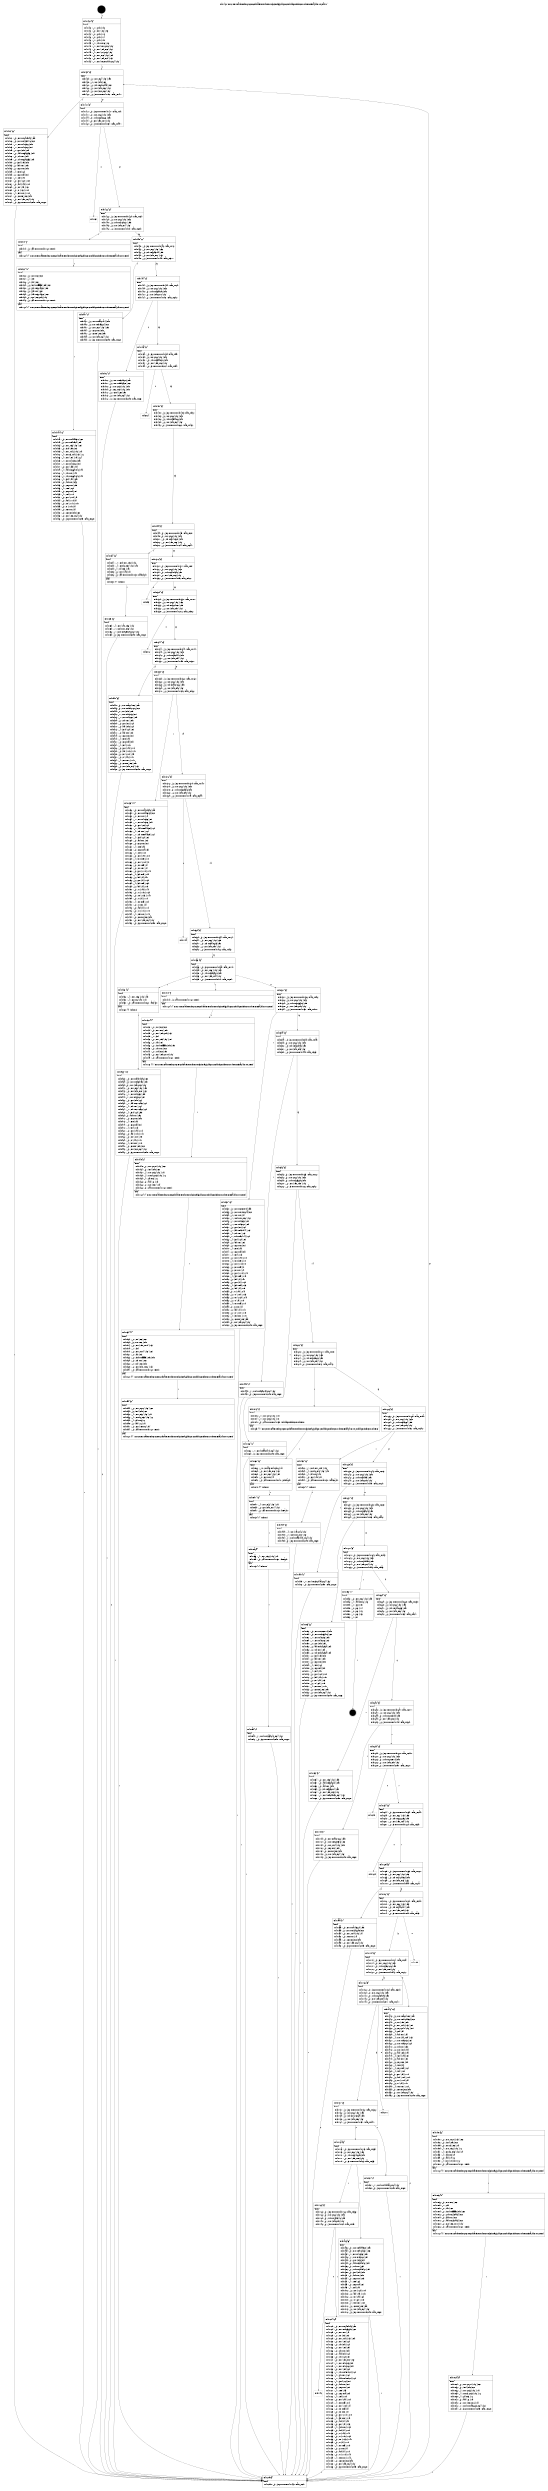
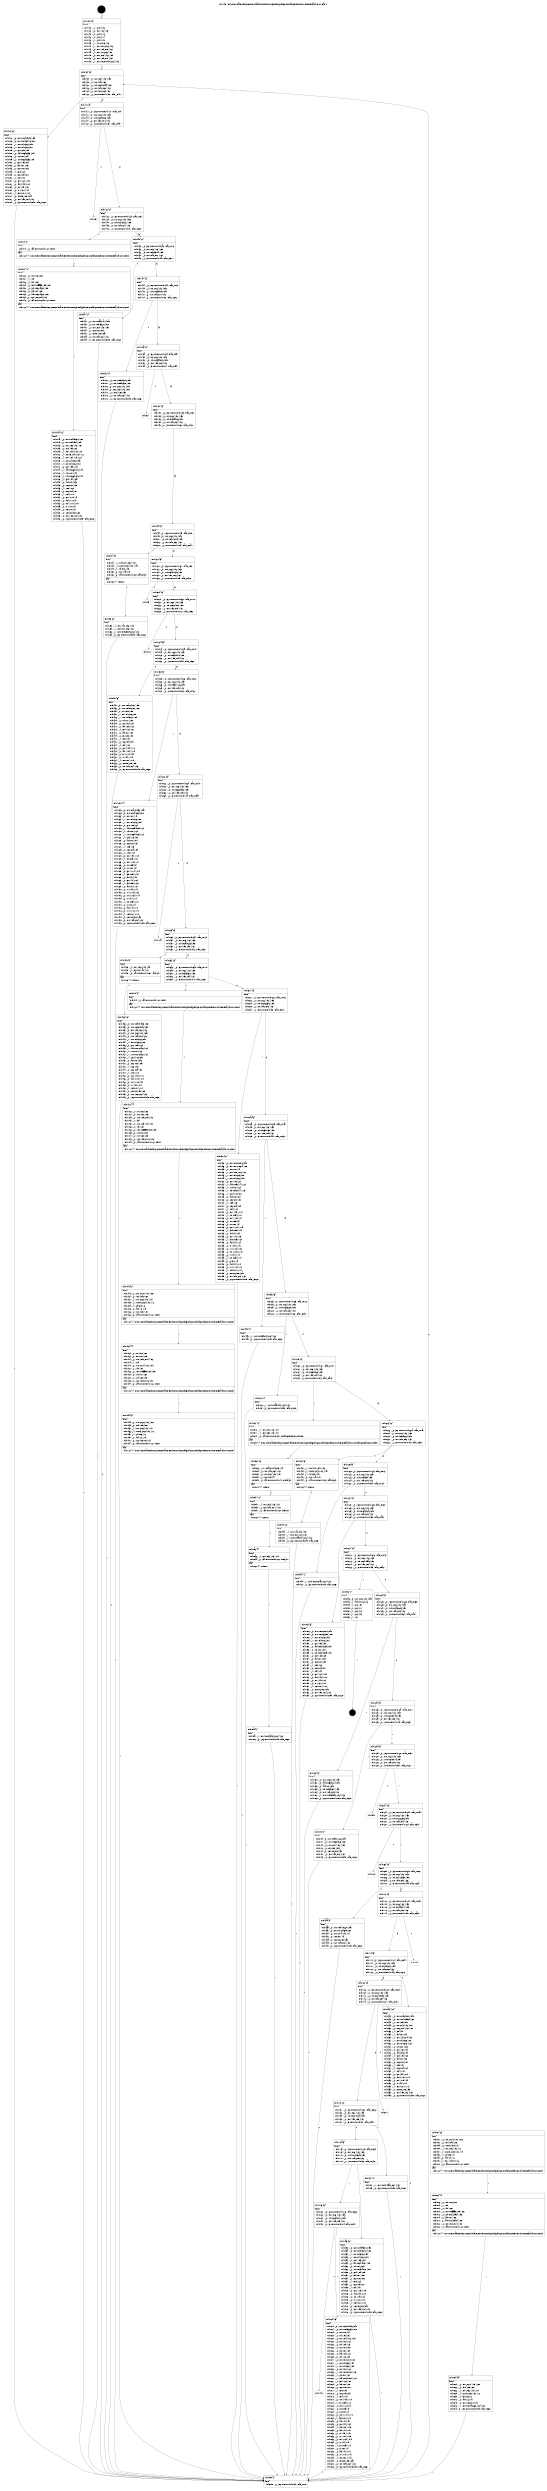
(175, 981) -> (164, 955)
